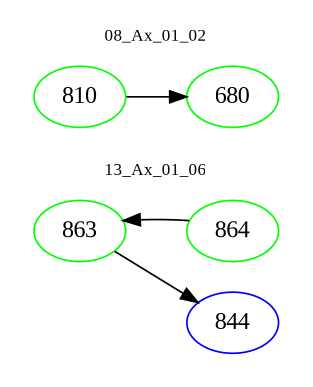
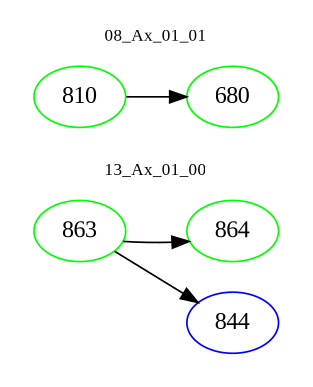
(156, 37) -> (156, 37)
(156, 171) -> (156, 171)
(165, 220) -> (148, 242)
